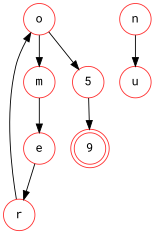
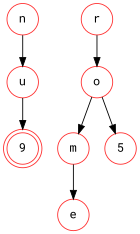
(89, 109) -> (23, 109)
(31, 178) -> none
